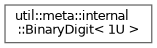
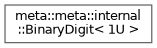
(78, 24) -> (78, 24)
